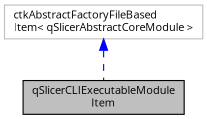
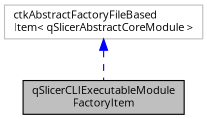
(104, 97) -> (104, 97)
